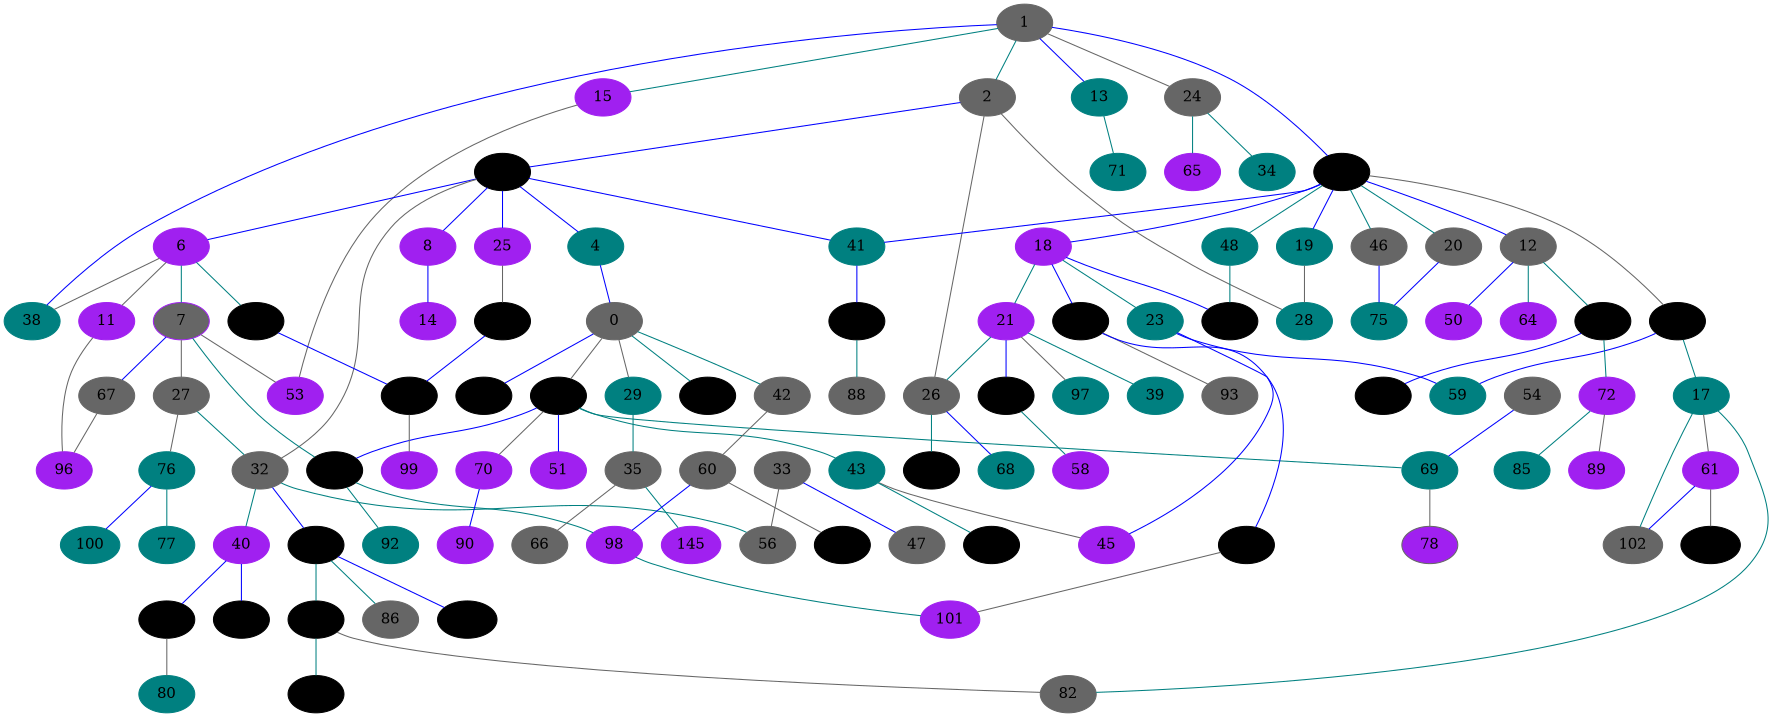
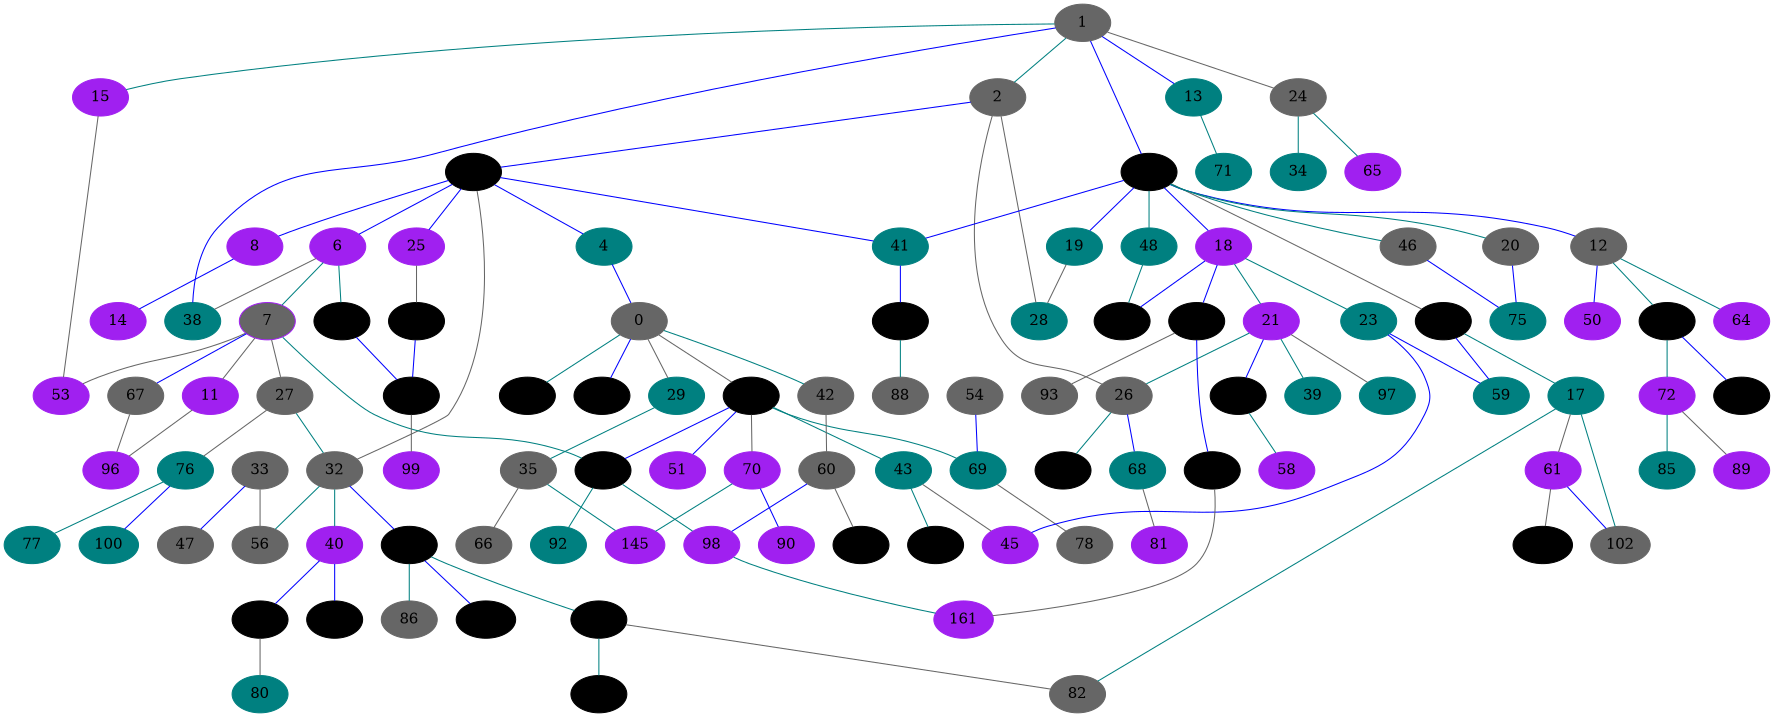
(144, 284) -> (239, 359)
none -> (694, 508)
none -> (1159, 545)
(1430, 545) -> (1085, 545)
(950, 620) -> (964, 620)
